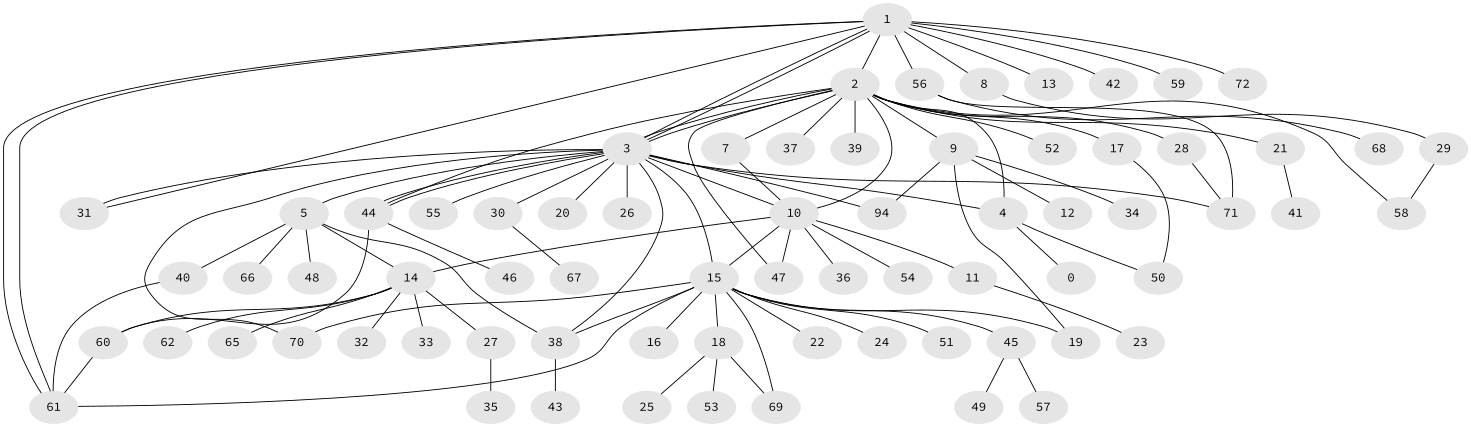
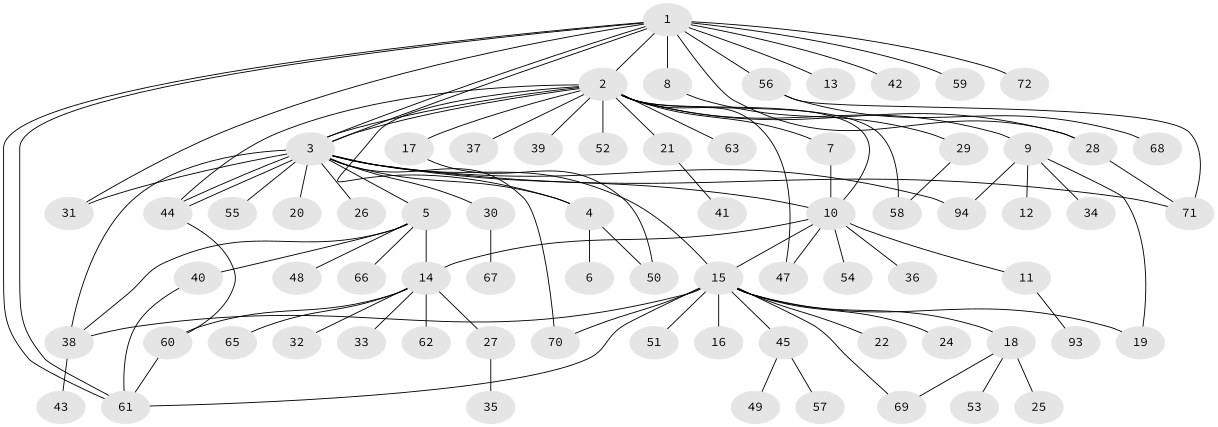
none -> (848, 130)
none -> (732, 149)
(510, 278) -> none
(1071, 278) -> (589, 278)
(1140, 343) -> (1076, 343)
